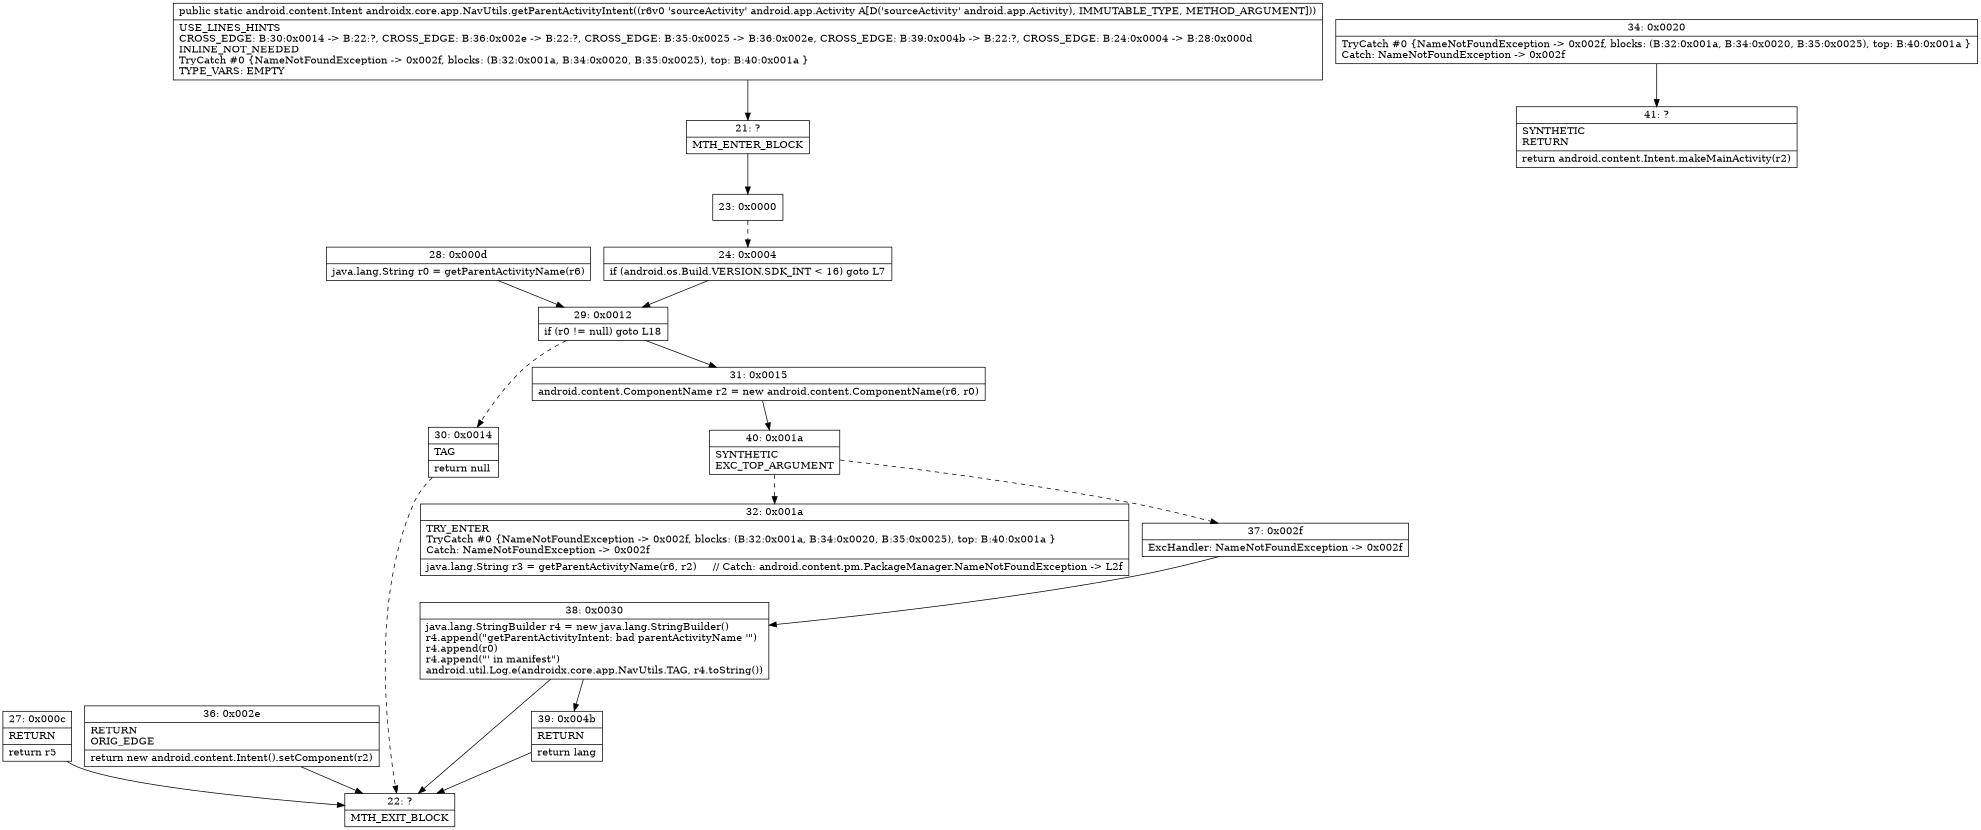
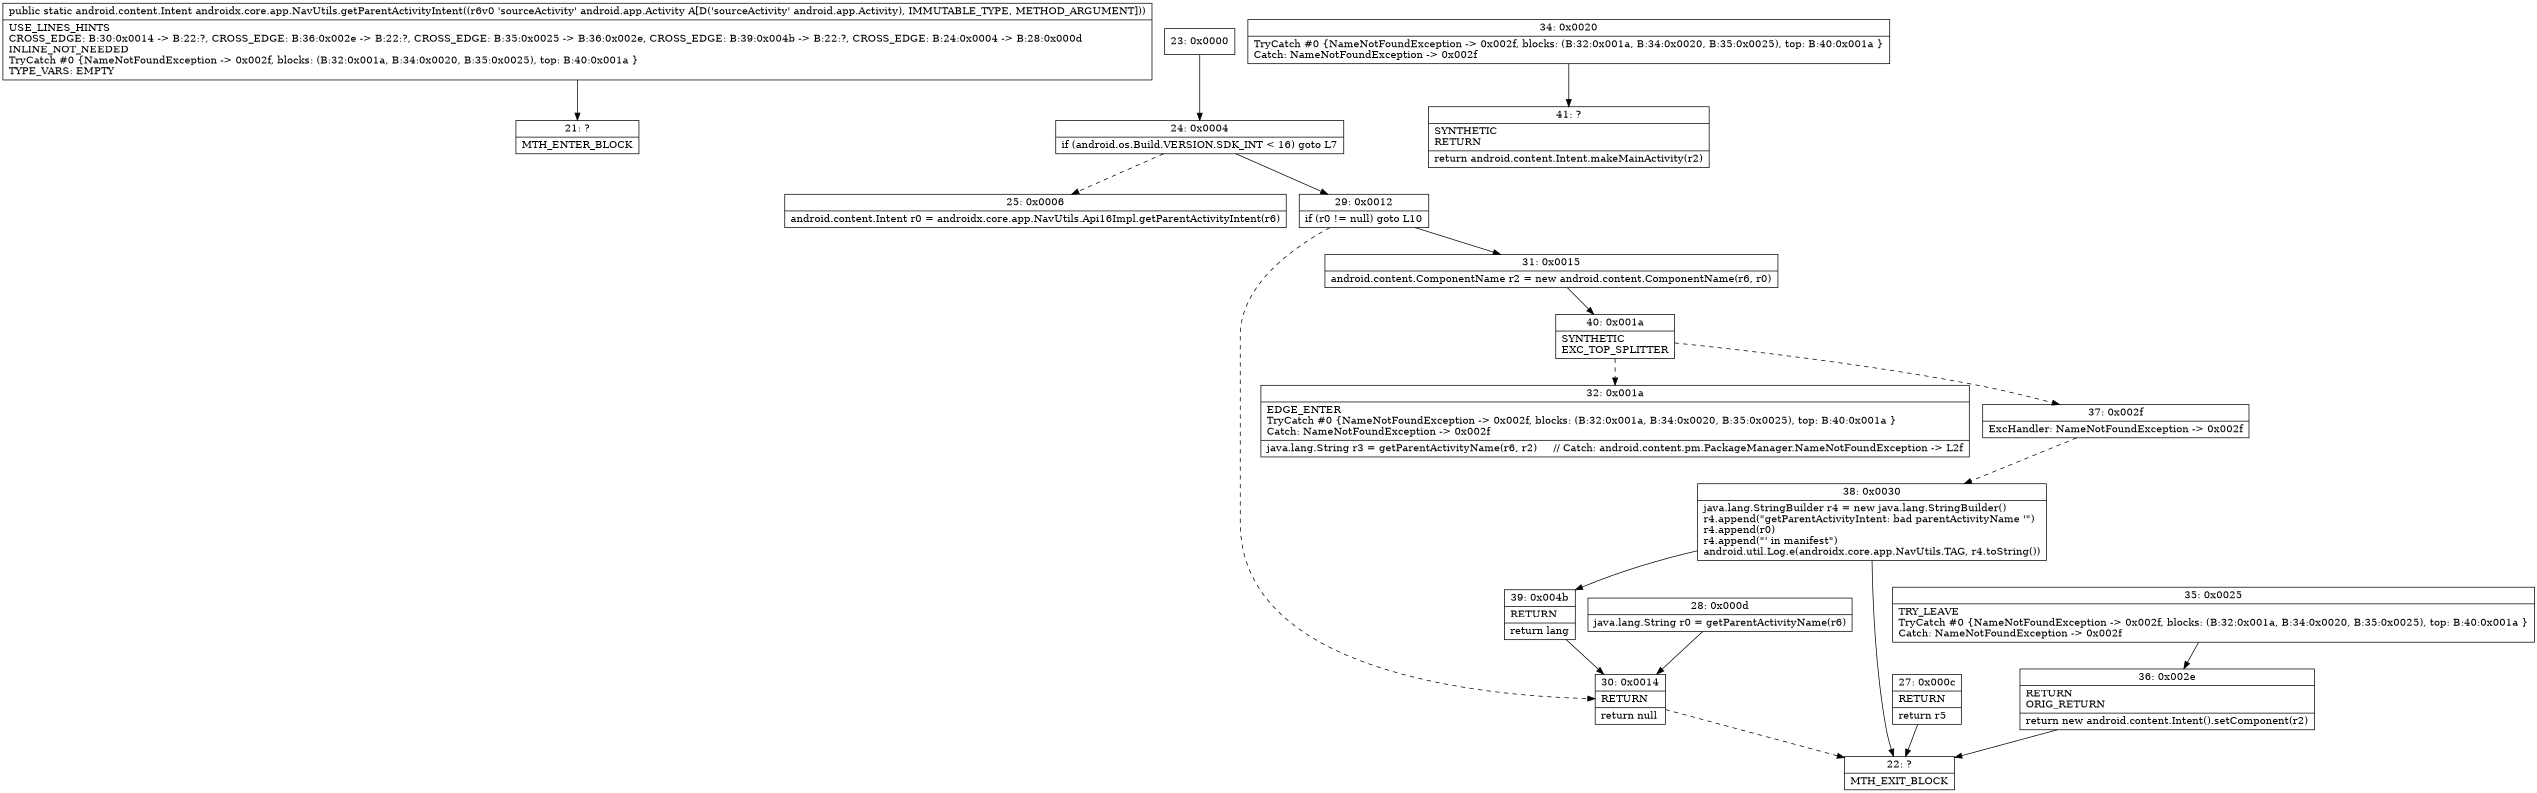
(748, 170) -> none
none -> (1035, 211)
(748, 230) -> (1200, 84)
(527, 292) -> (1682, 650)
(603, 332) -> (1364, 219)
(445, 452) -> (1625, 699)
(775, 466) -> (1615, 350)
(458, 529) -> (1304, 410)
(999, 598) -> (2024, 459)
none -> (2214, 615)
(123, 741) -> (2066, 704)
(487, 771) -> (1582, 654)
